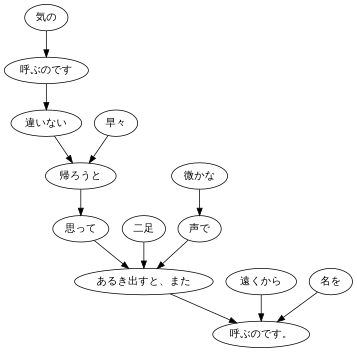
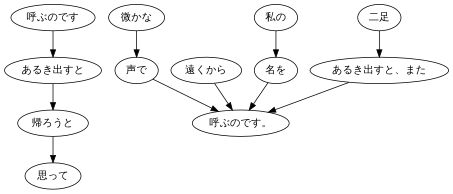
(46, 18) -> none
none -> (276, 18)
(46, 123) -> (53, 70)
(116, 123) -> none
(109, 252) -> none
(175, 252) -> (182, 94)
